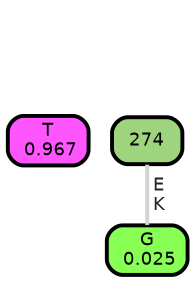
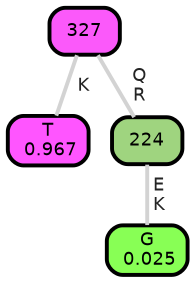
none -> (85, 31)
(147, 141) -> (147, 141)
